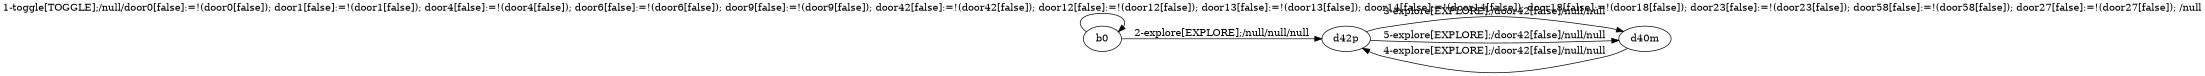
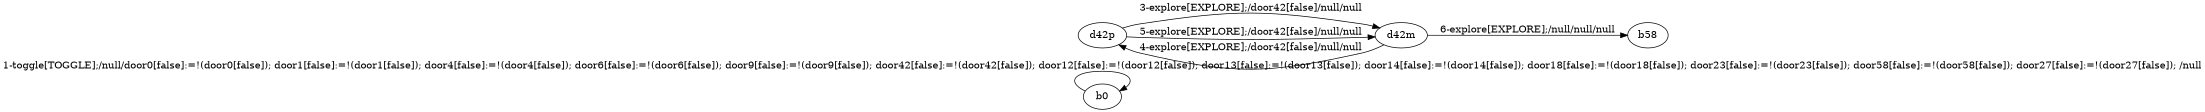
none -> (1648, 35)
(1218, 39) -> none
(1645, 39) -> (1401, 35)
